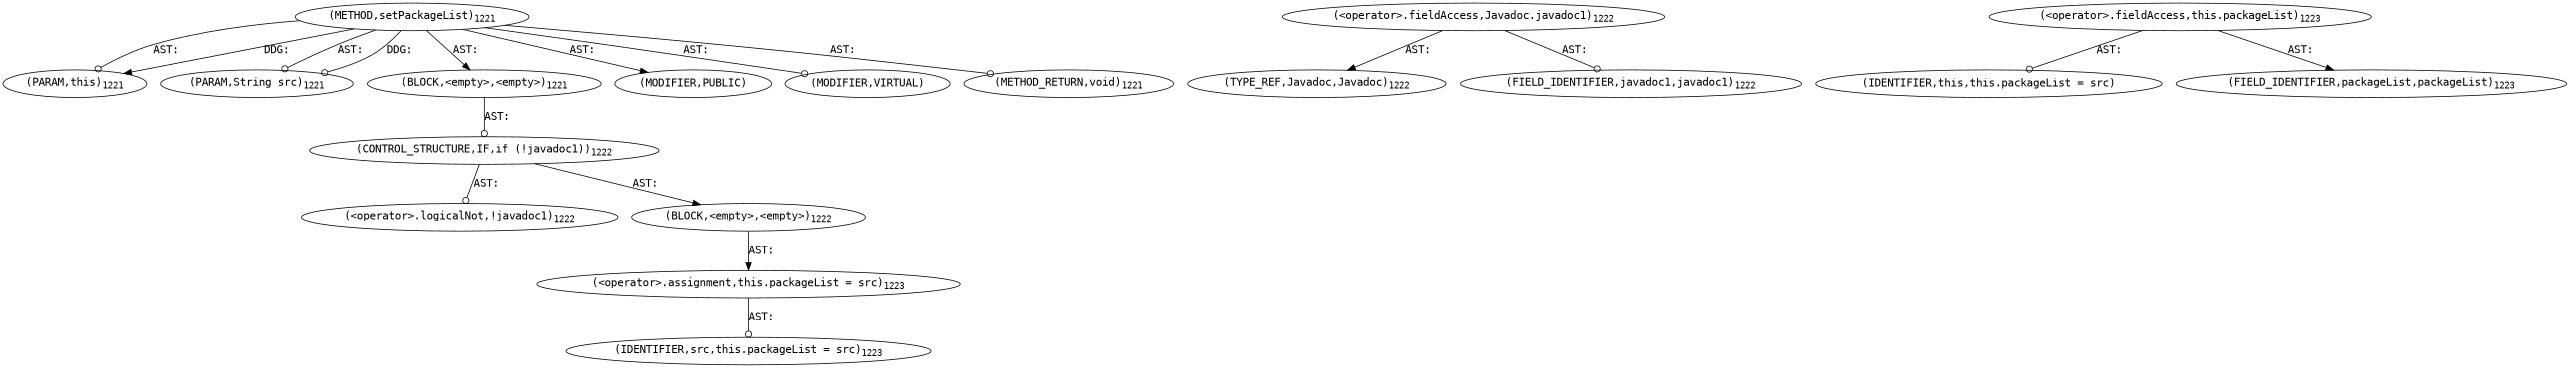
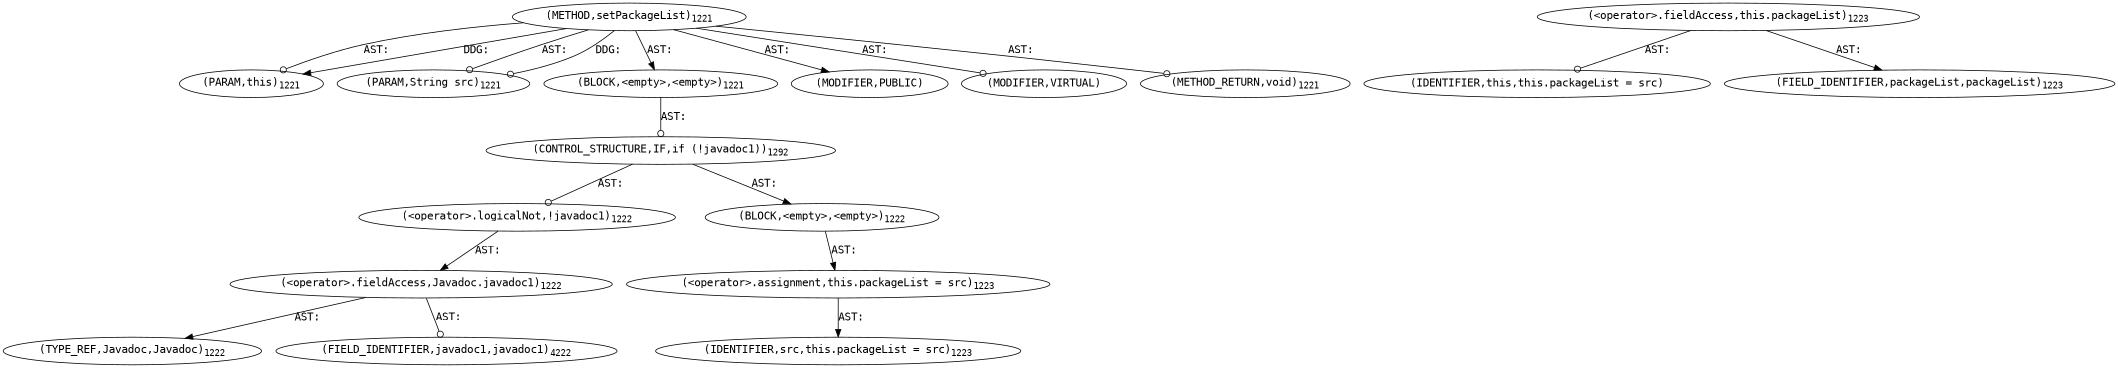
(1745, 83) -> (561, 350)
(602, 149) -> (778, 149)
none -> (472, 249)
(749, 314) -> (838, 314)
